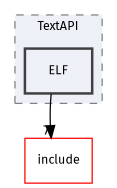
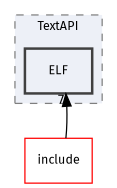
(50, 111) -> (67, 122)
